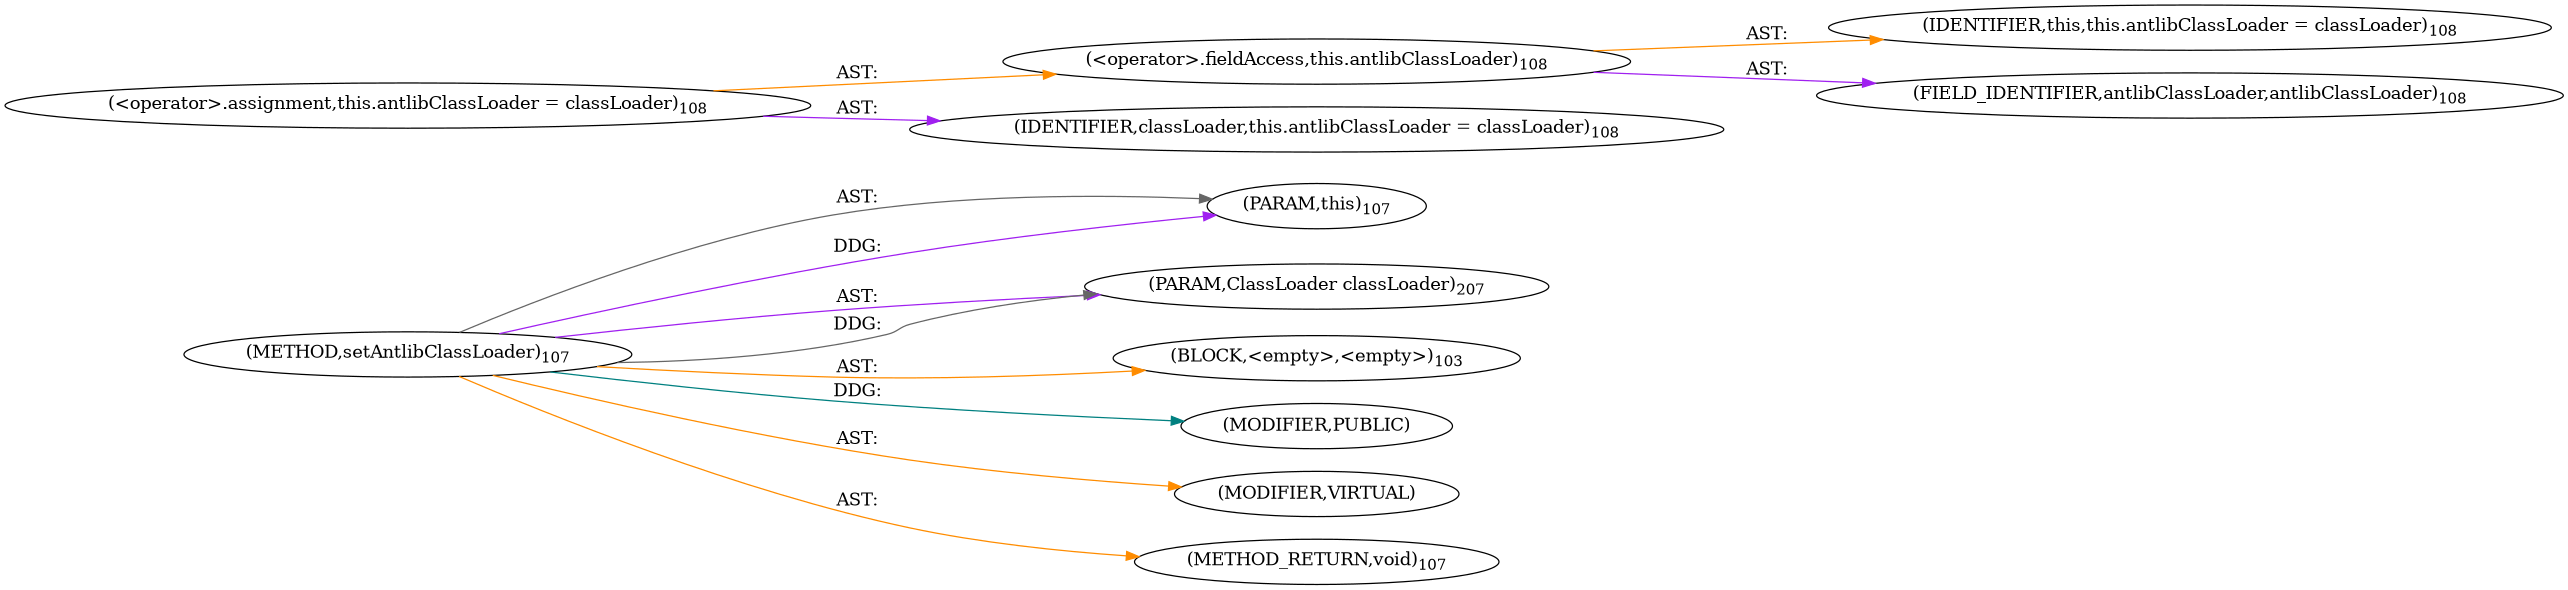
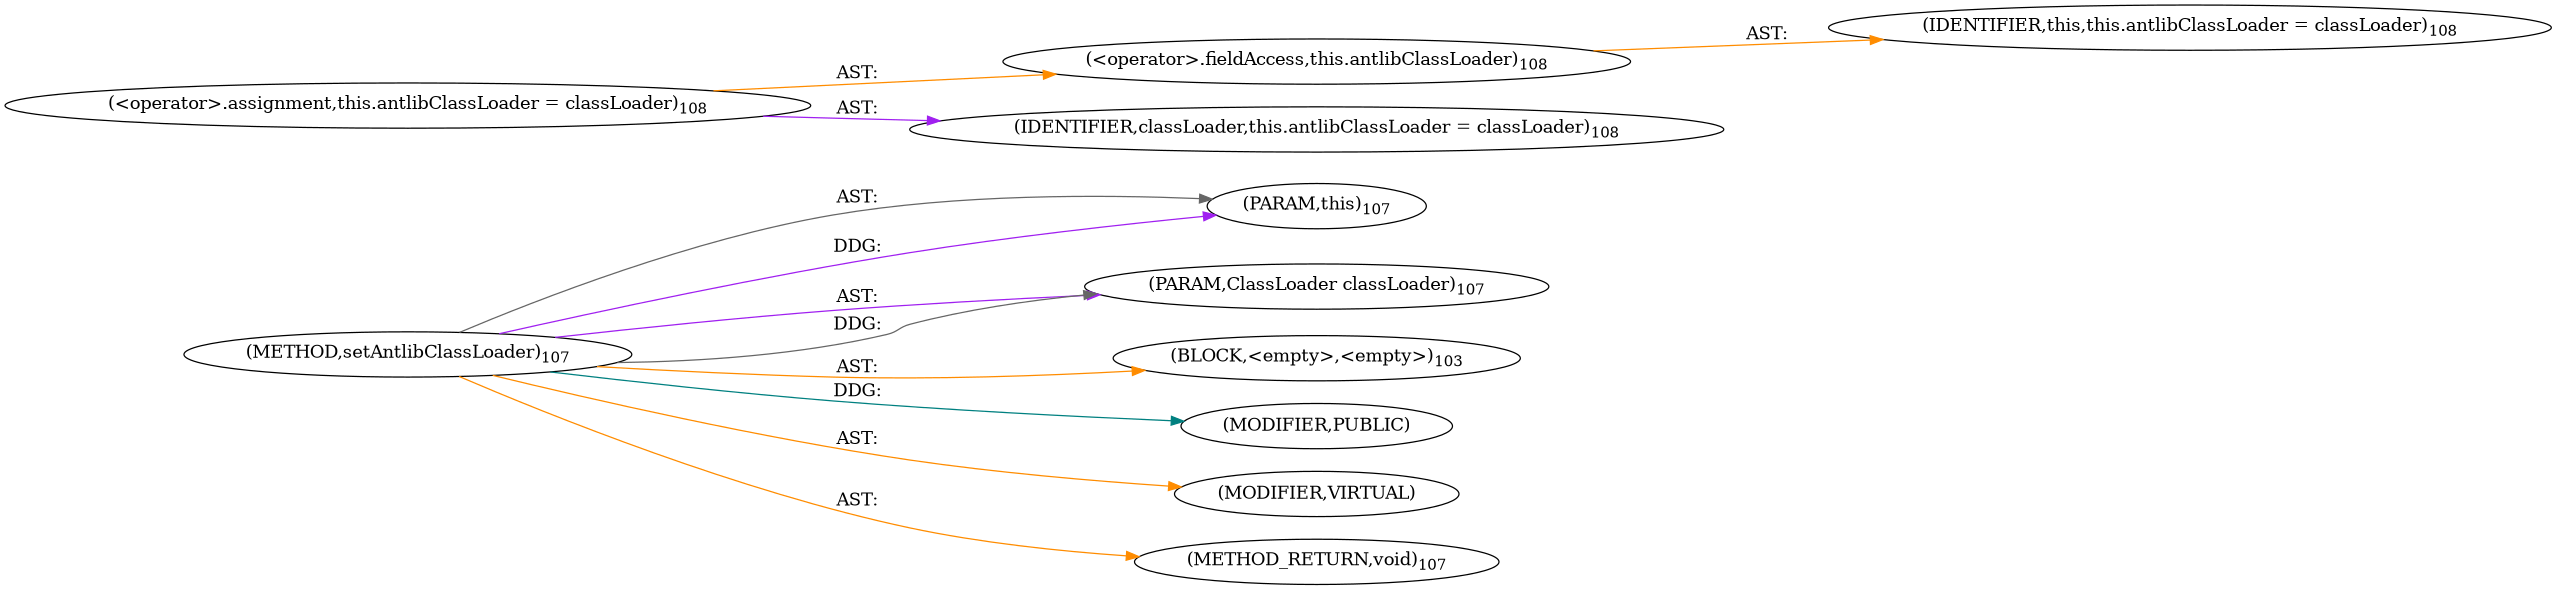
(2190, 96) -> none
(1471, 285) -> (1471, 285)
